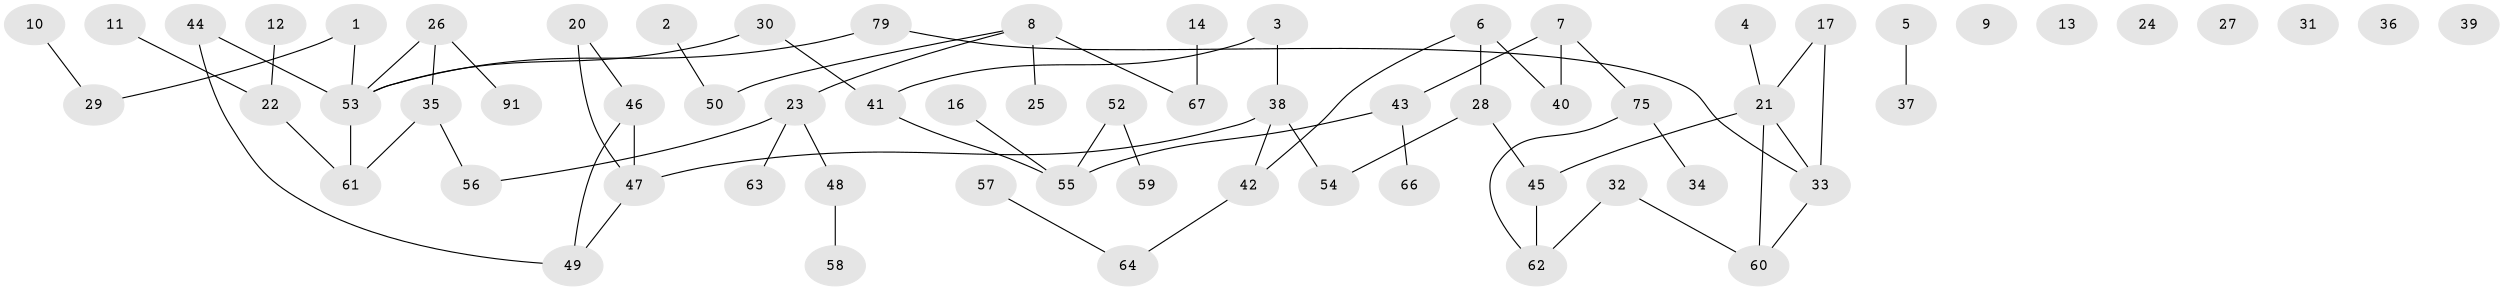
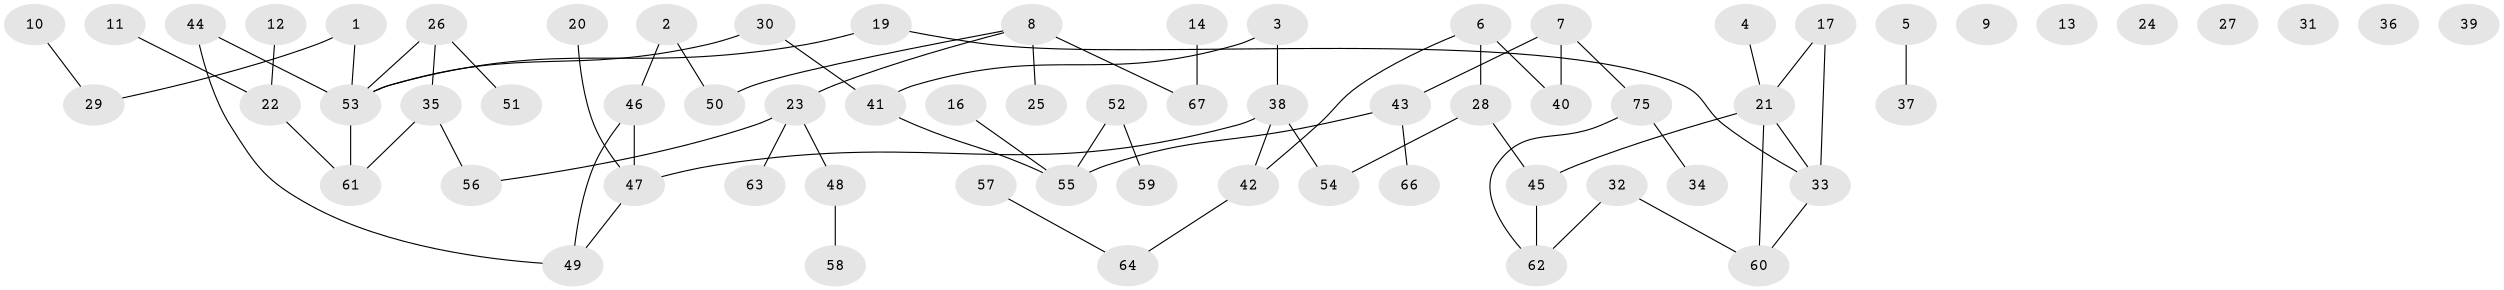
(881, 25) -> (881, 25)
(607, 66) -> (650, 65)
(511, 105) -> (511, 105)
